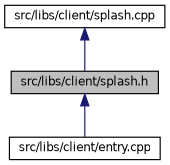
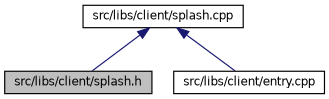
(85, 122) -> (211, 53)
